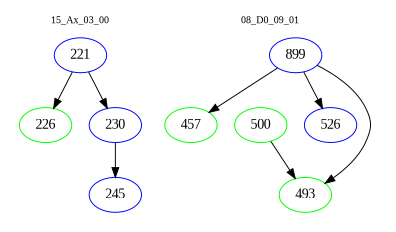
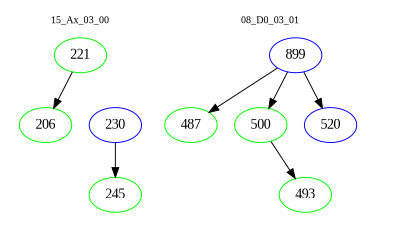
(270, 21) -> (270, 21)
(80, 55) -> (80, 55)
(96, 86) -> none
(369, 117) -> (280, 86)
(46, 125) -> (46, 125)
(191, 125) -> (191, 125)
(331, 125) -> (331, 125)
(115, 195) -> (115, 195)
